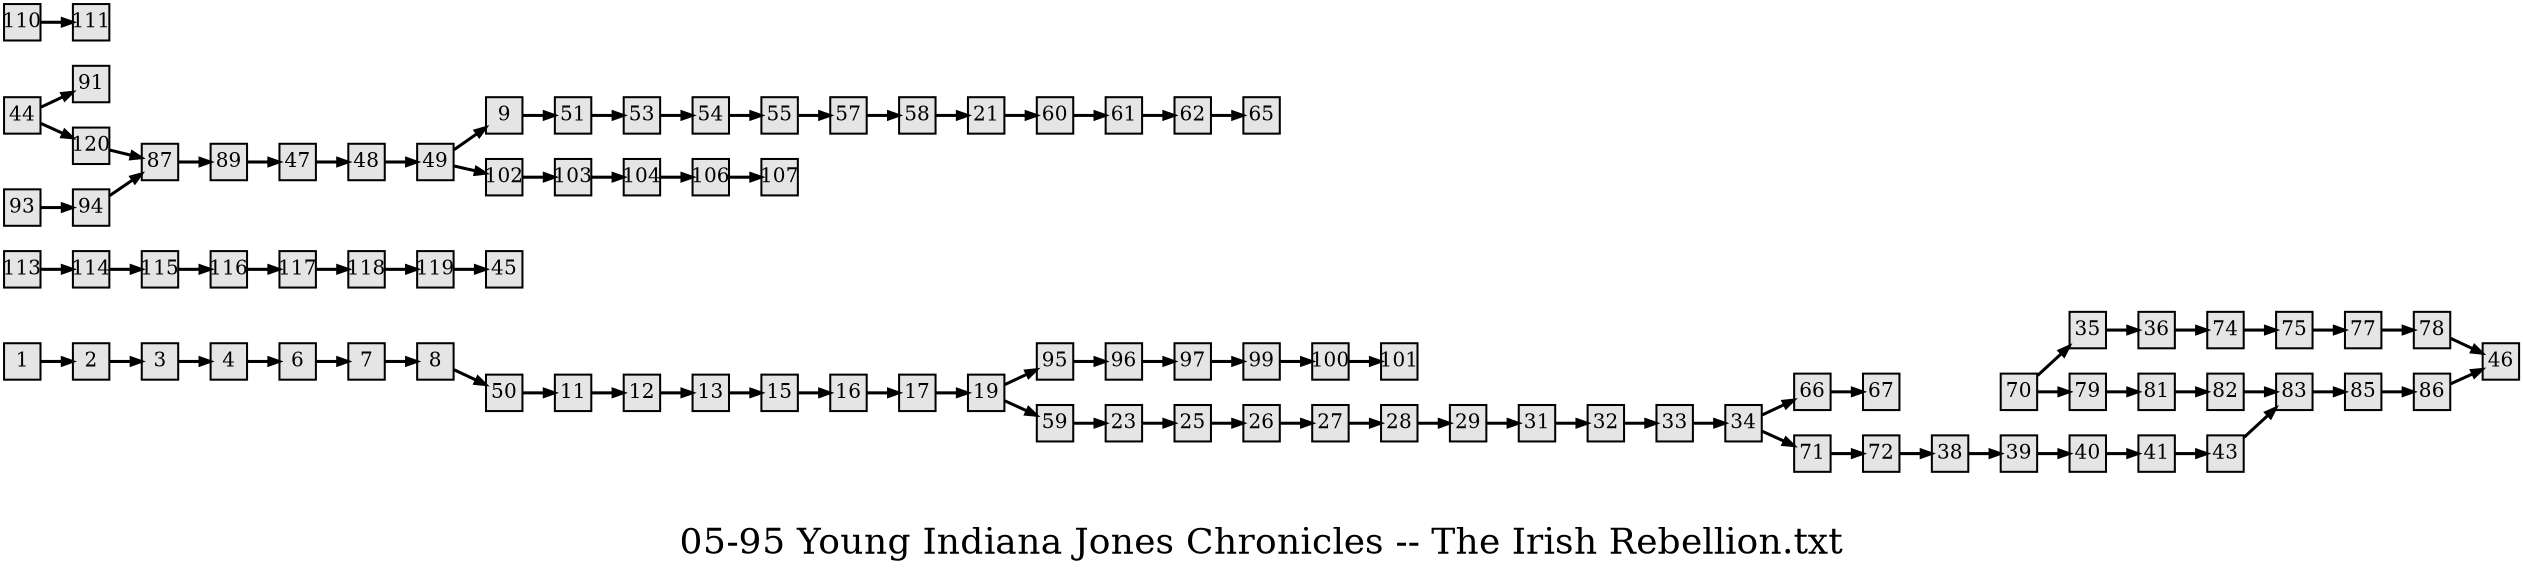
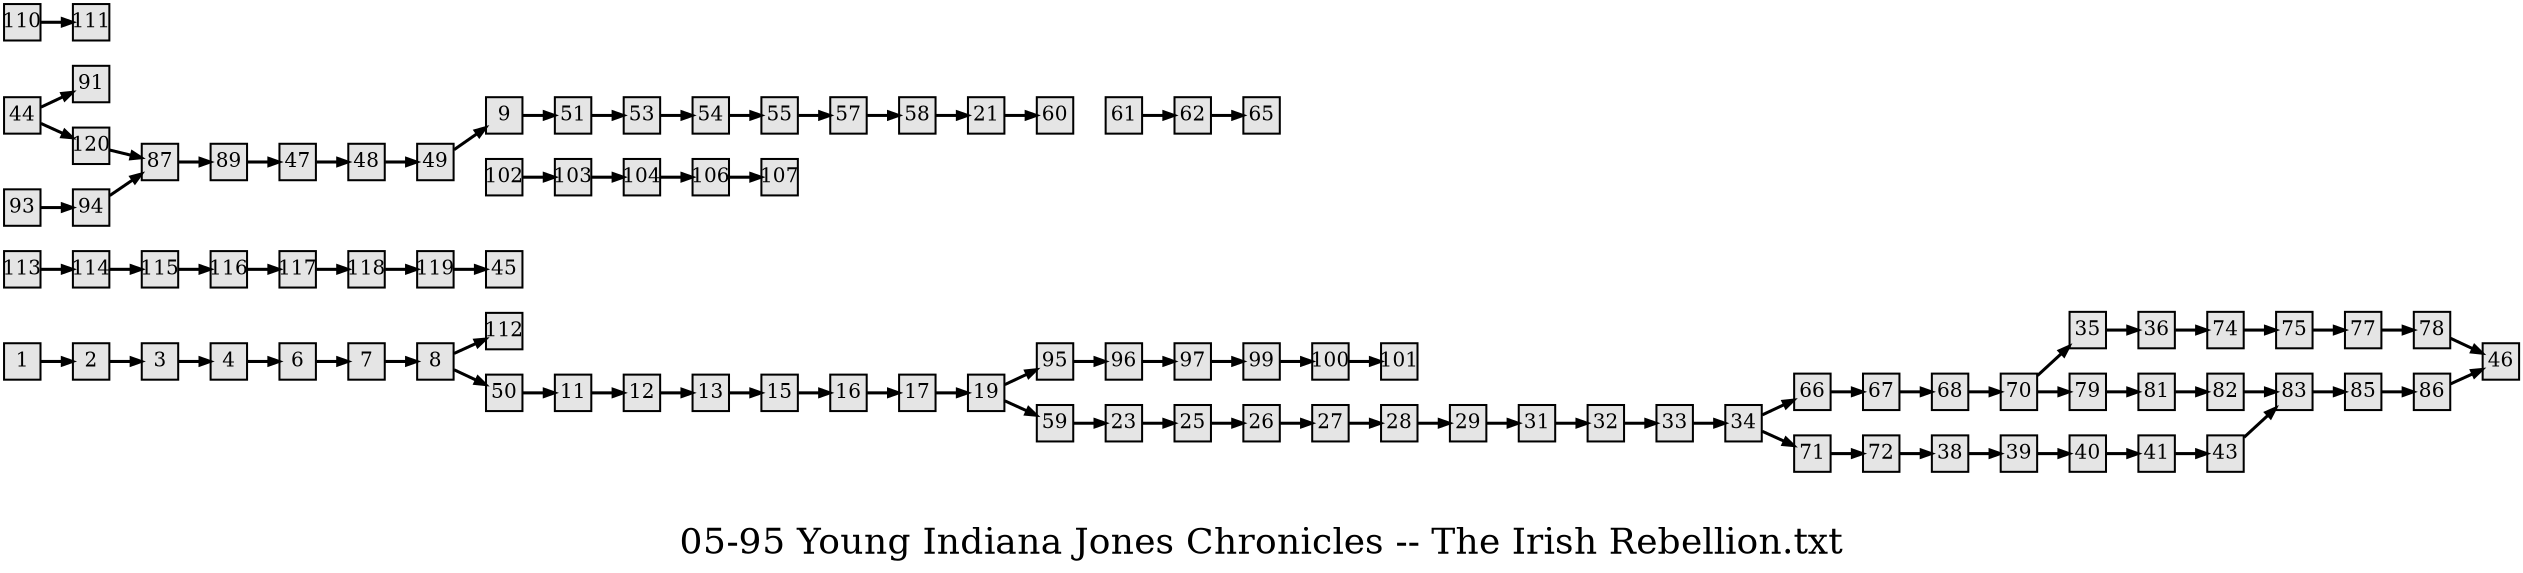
(1084, 115) -> none
(465, 168) -> none
none -> (504, 331)
none -> (1950, 392)
